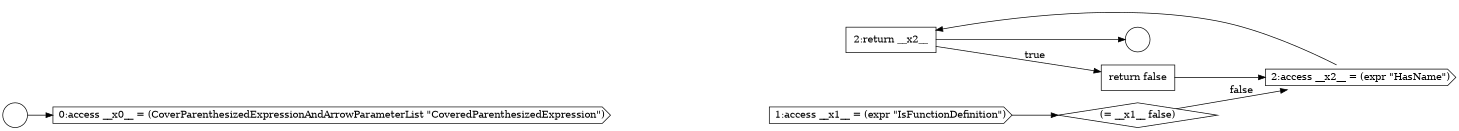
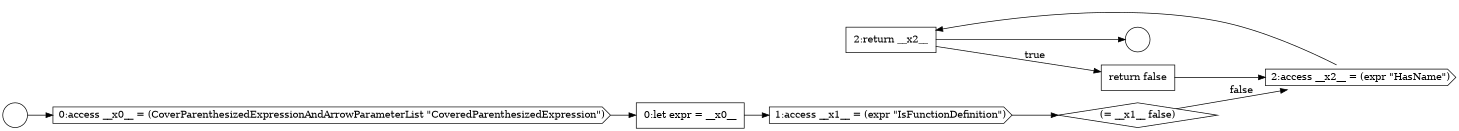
none -> (690, 115)
